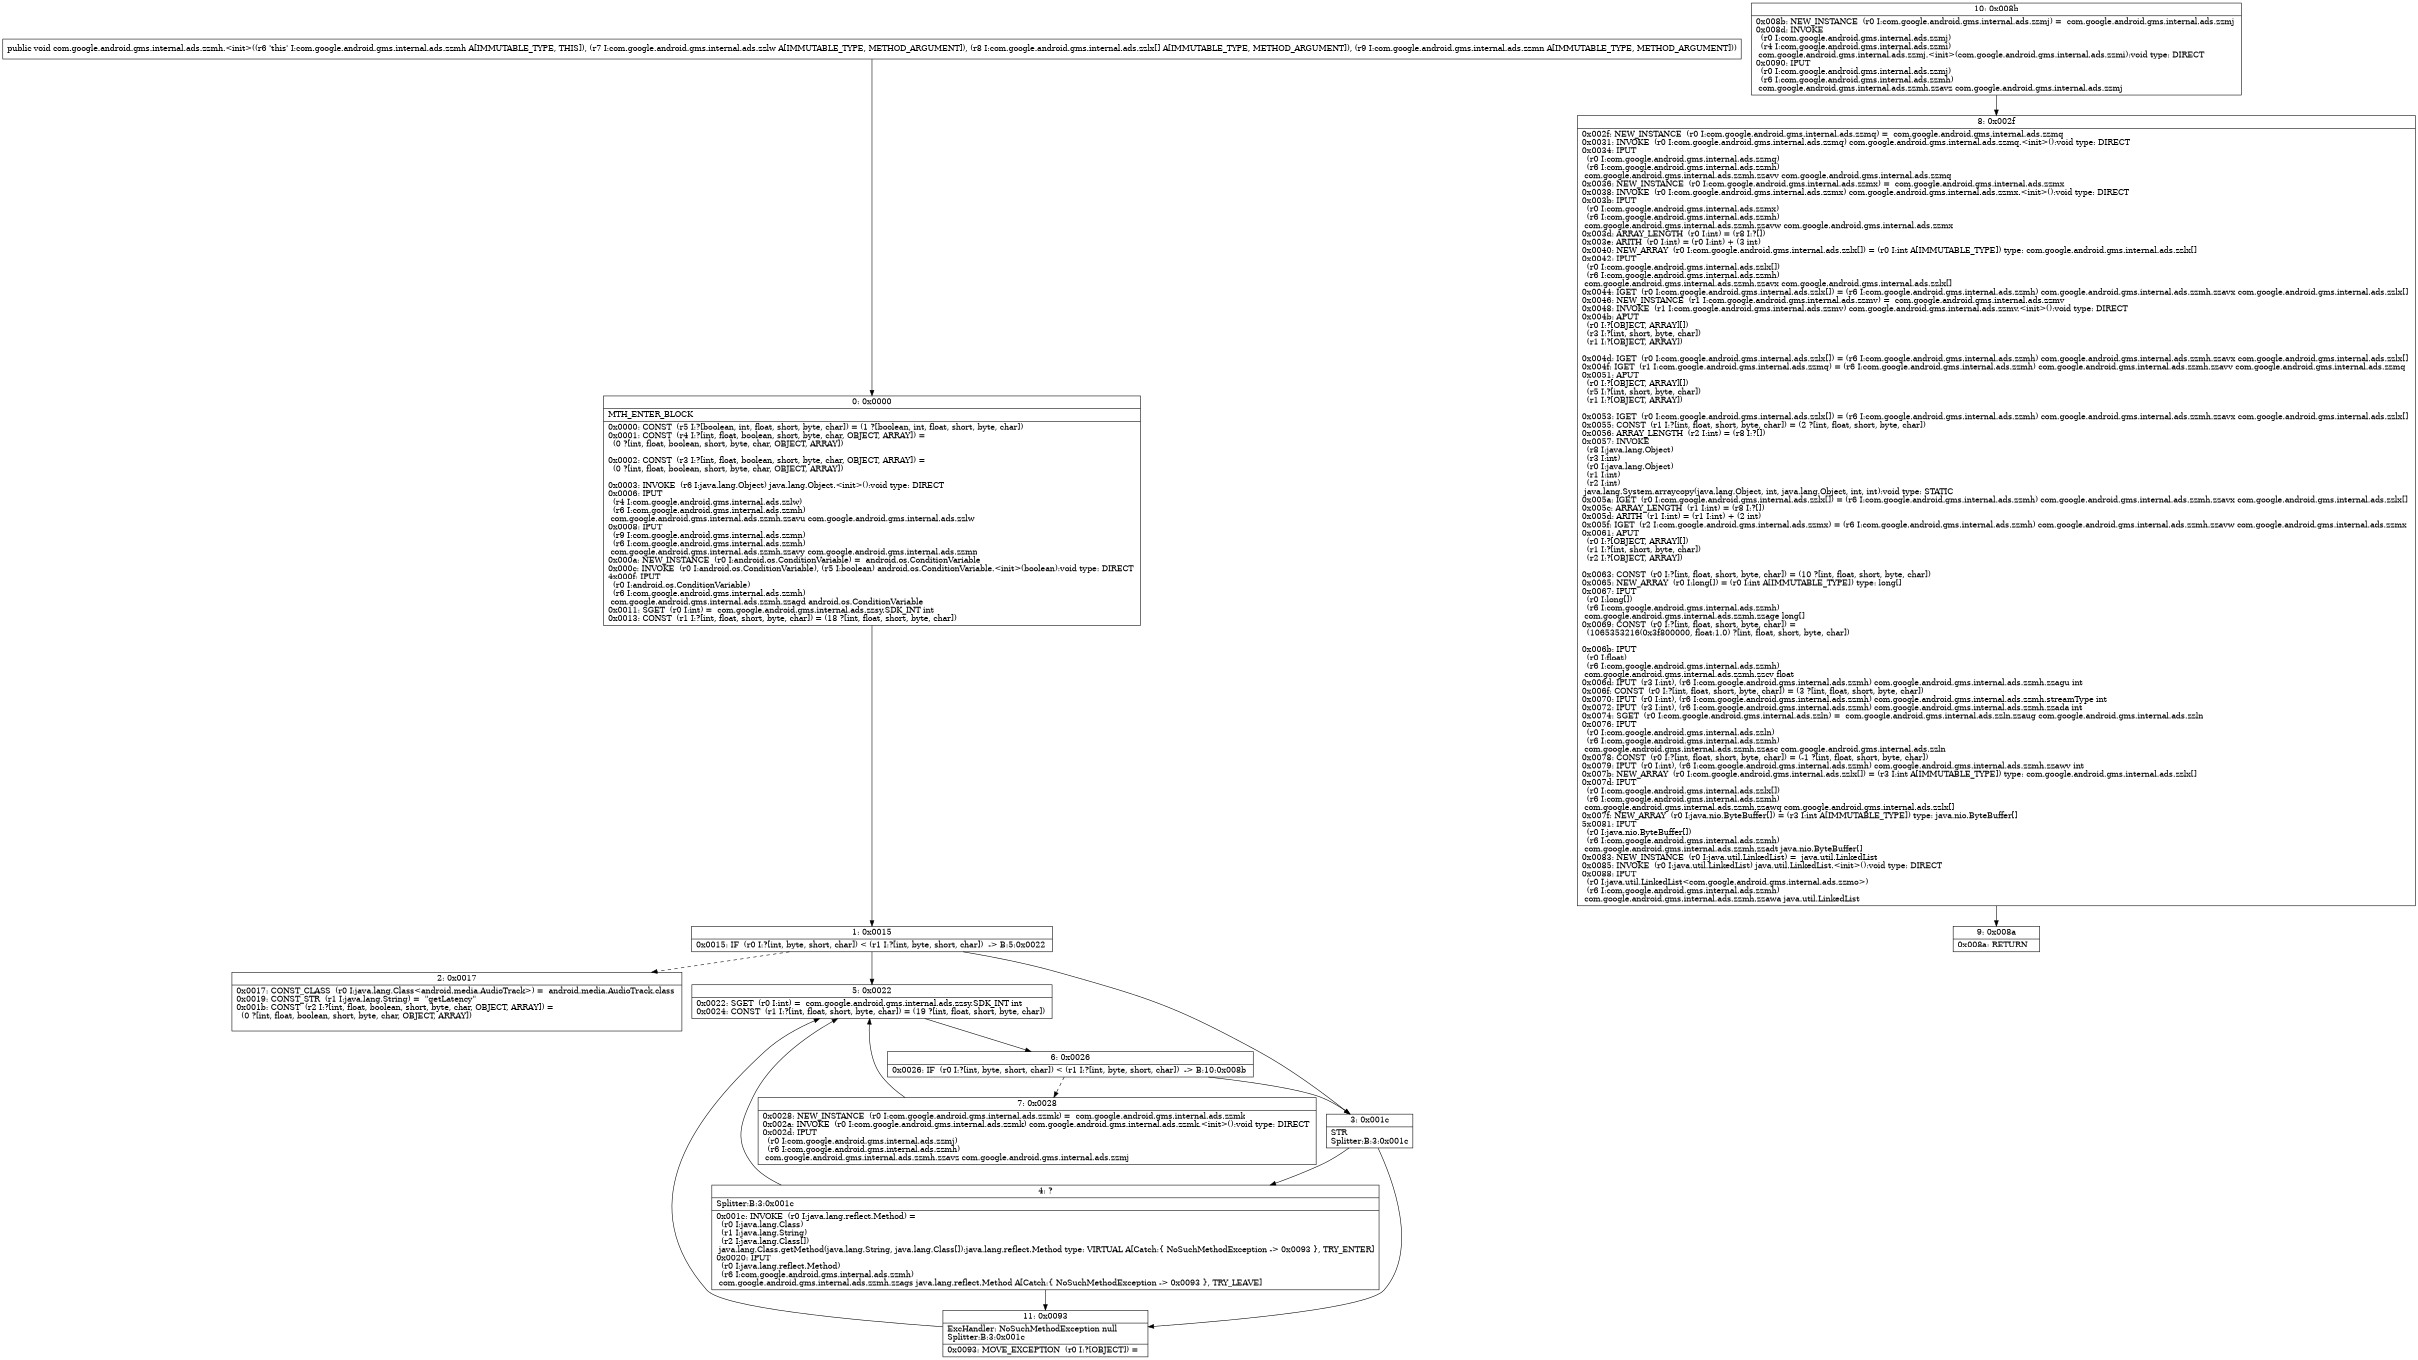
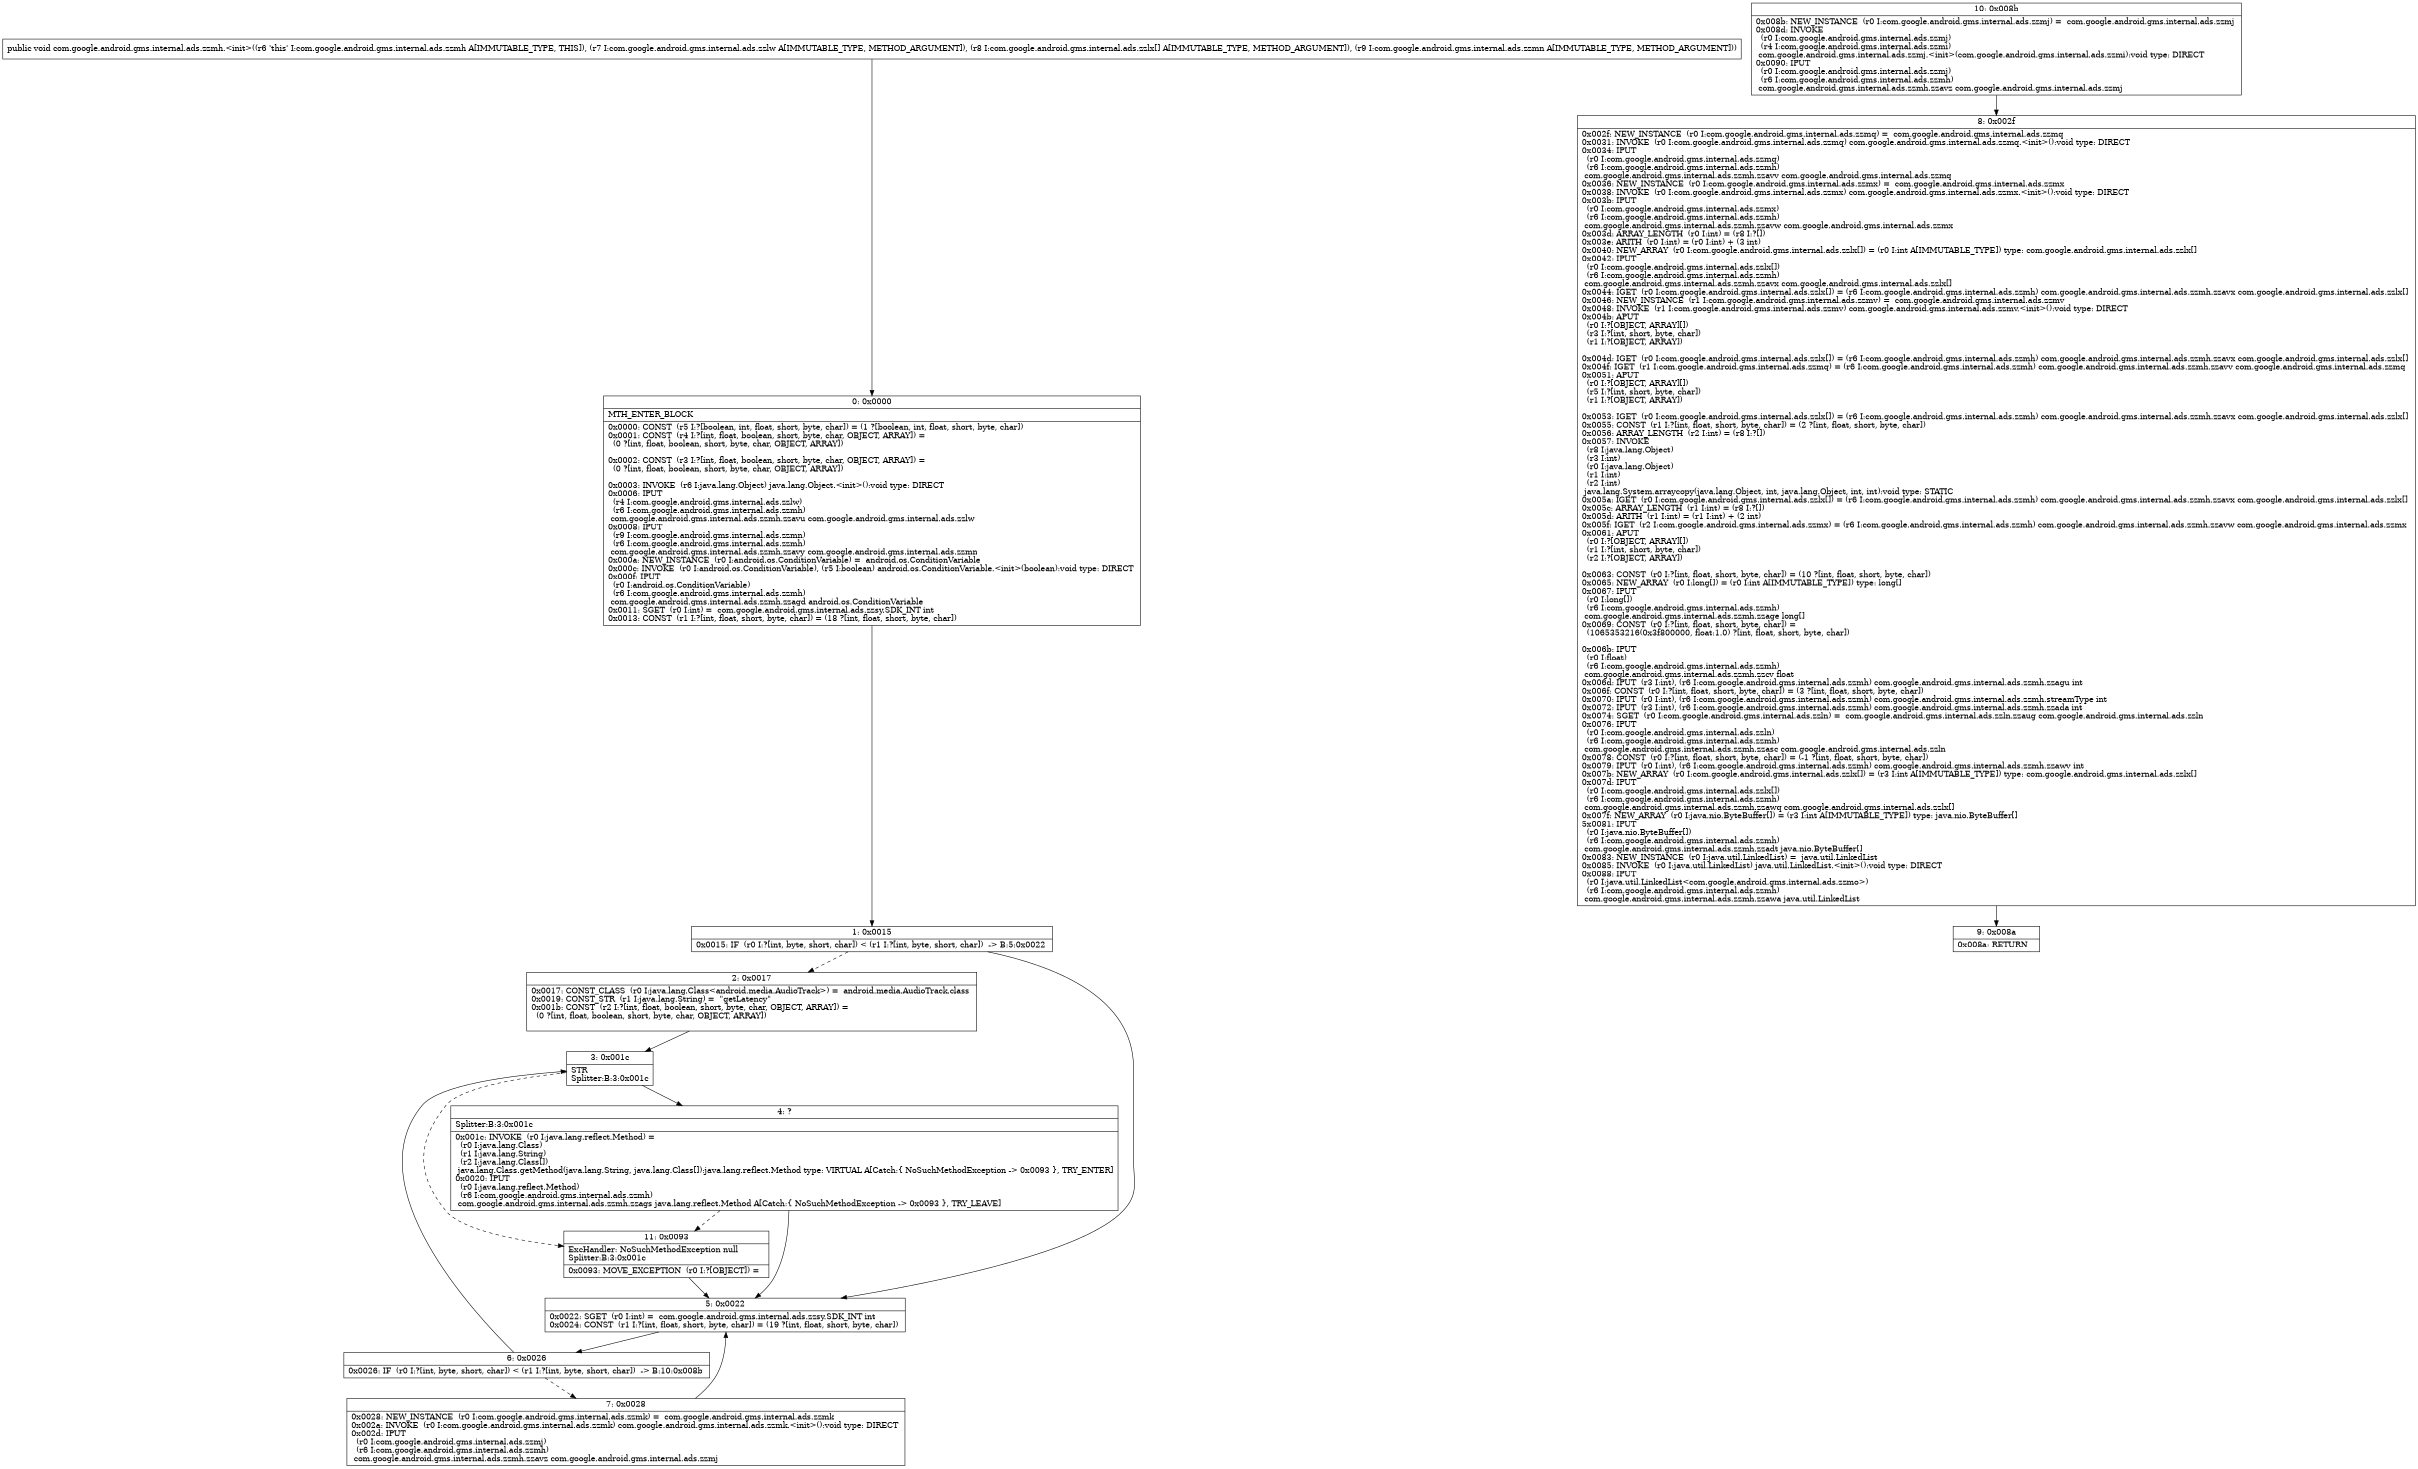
(636, 577) -> (636, 577)
(1165, 1006) -> (670, 1040)
(1045, 1297) -> (710, 1219)
(1344, 1304) -> (424, 1155)
